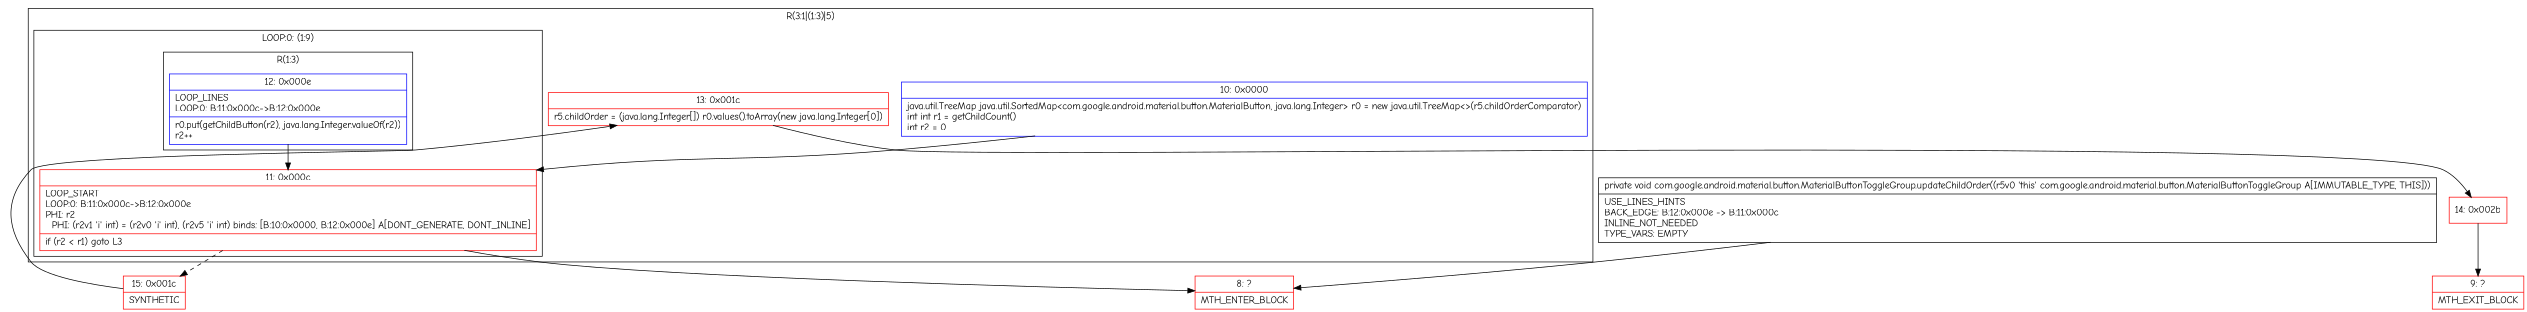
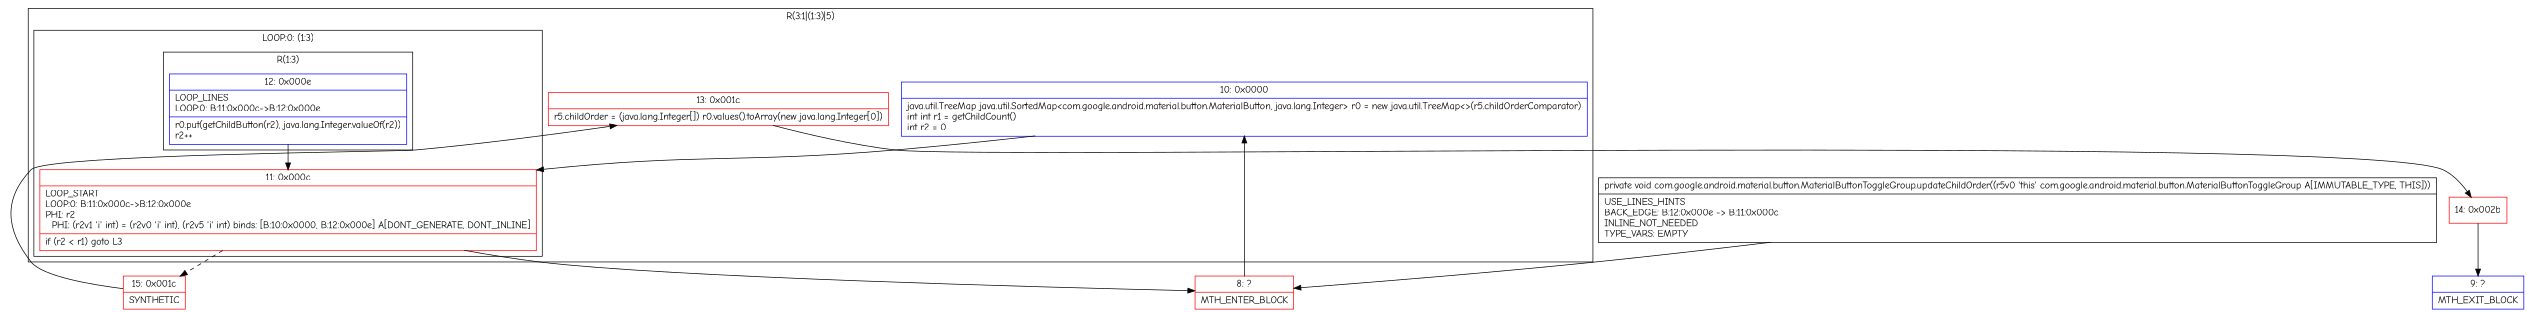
(288, 38) -> (288, 38)
none -> (1244, 210)
(2478, 293) -> (2478, 293)
